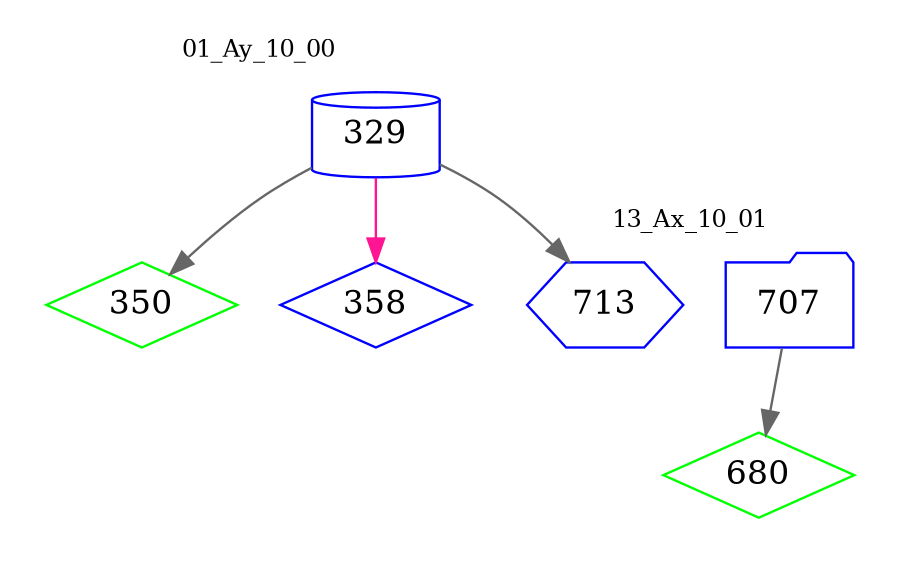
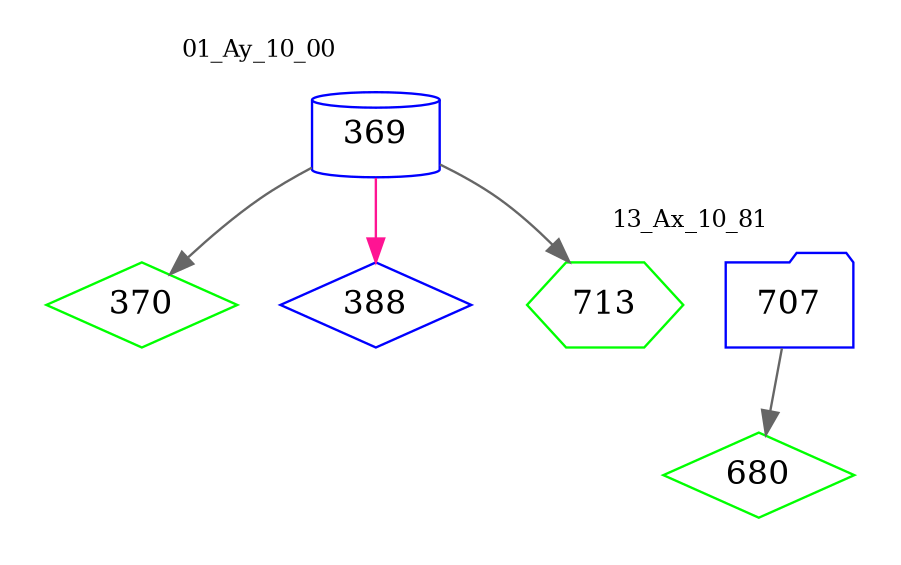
(376, 135) -> (376, 135)
(690, 221) -> (690, 221)
(142, 305) -> (142, 305)
(376, 305) -> (376, 305)
(605, 305) -> (605, 305)
